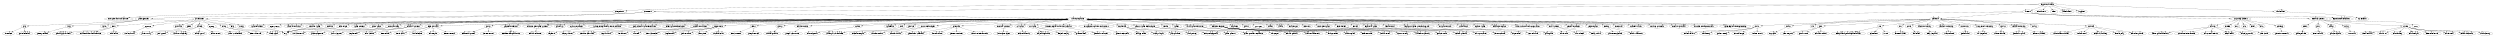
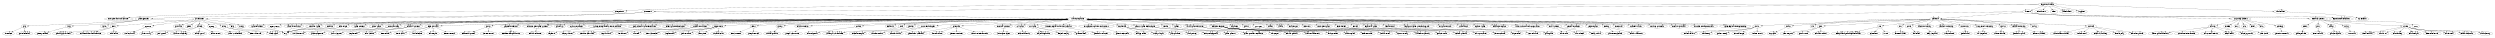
(890, 26) -> (891, 26)
